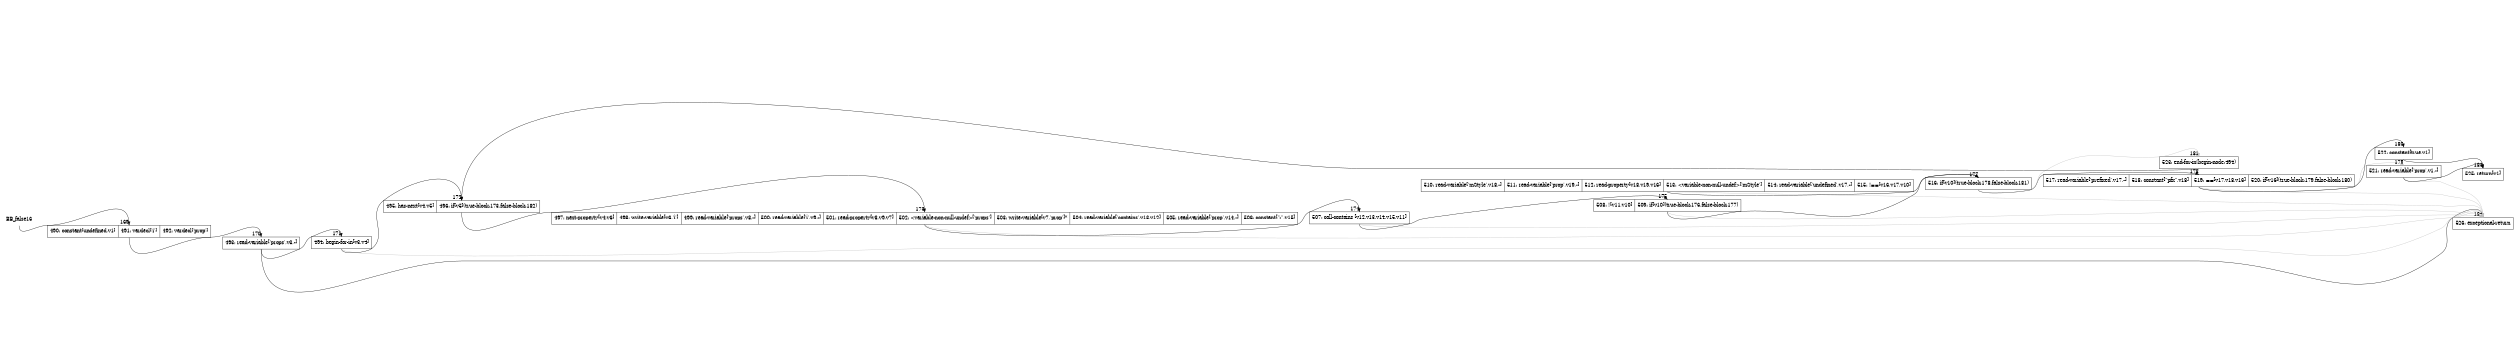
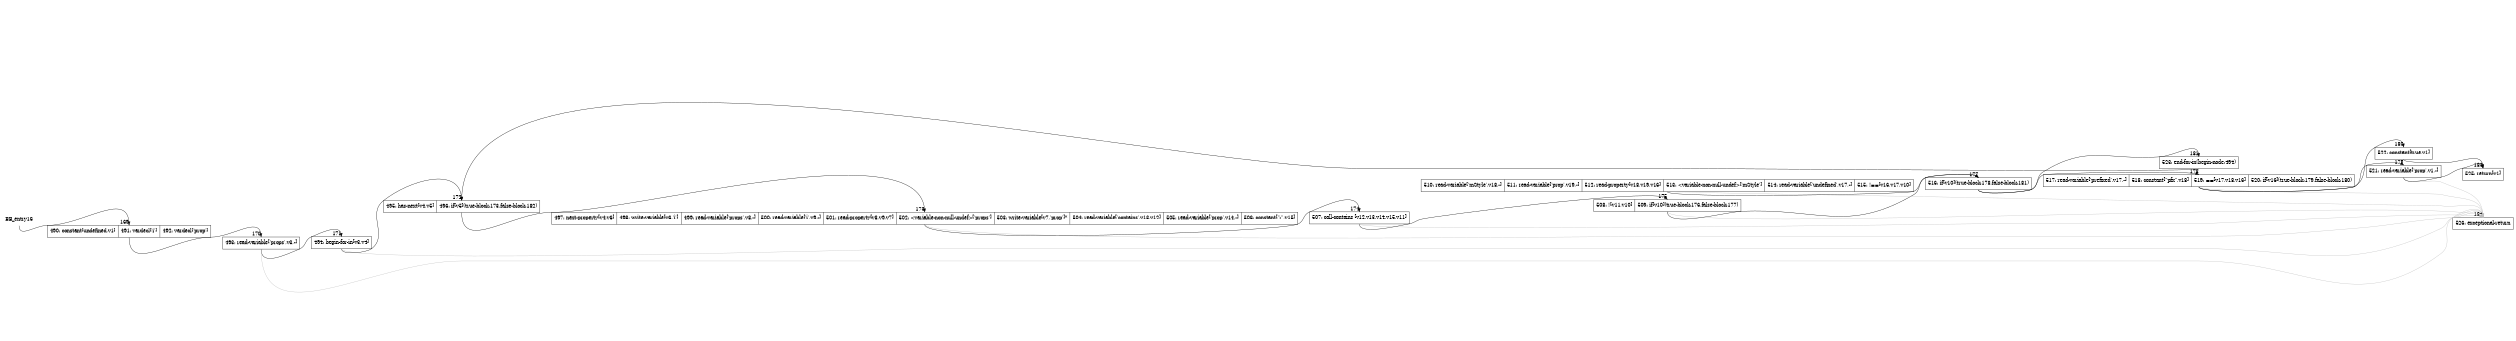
(2083, 157) -> (2083, 157)
(2306, 191) -> (2306, 191)
(19, 220) -> (19, 220)
(1377, 261) -> (1377, 261)
